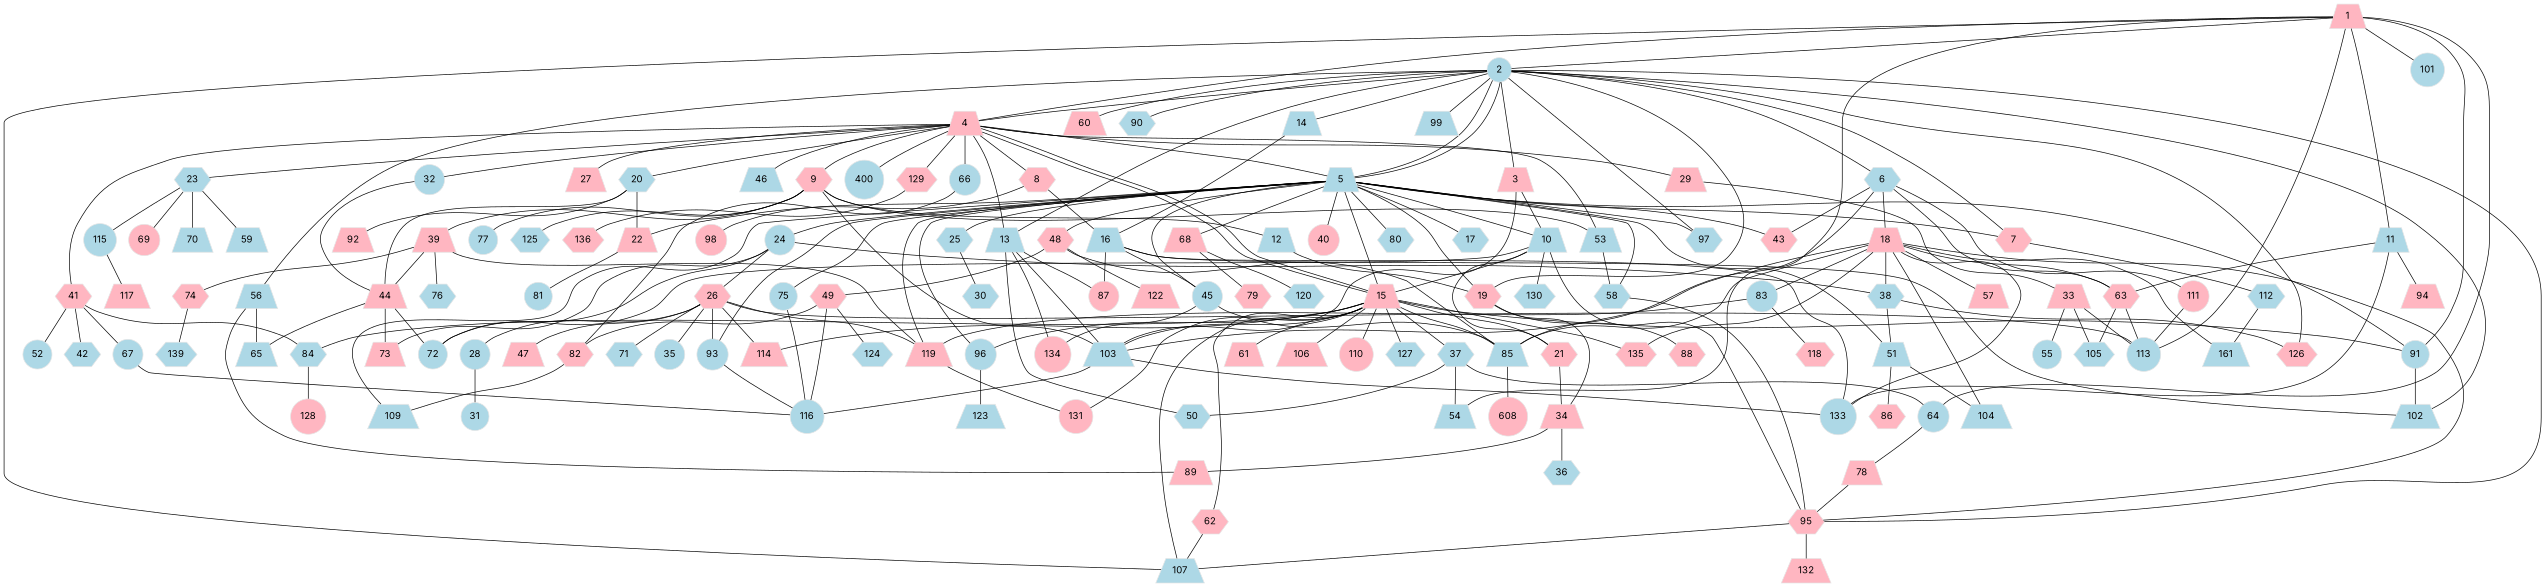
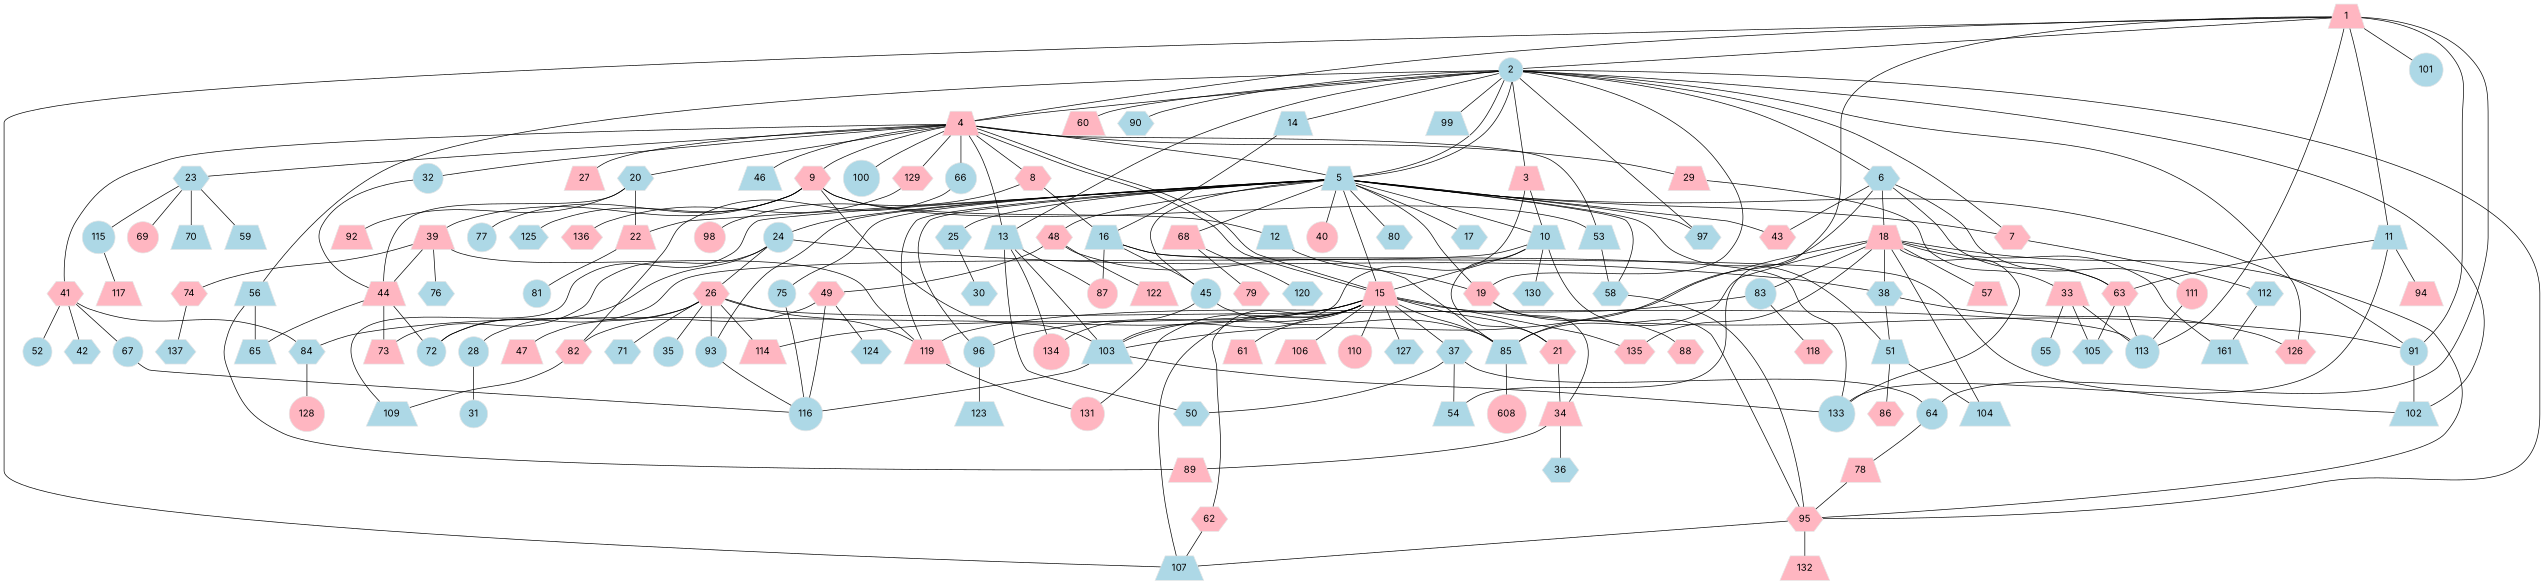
(864, 180) -> (862, 178)
(176, 354) -> (176, 352)
